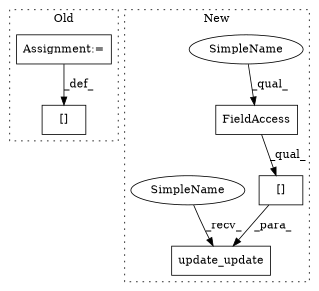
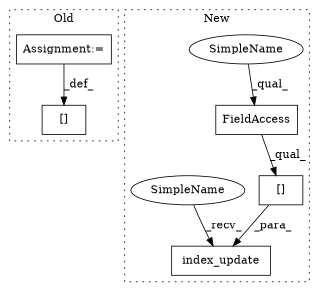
(221, 261) -> (221, 261)
